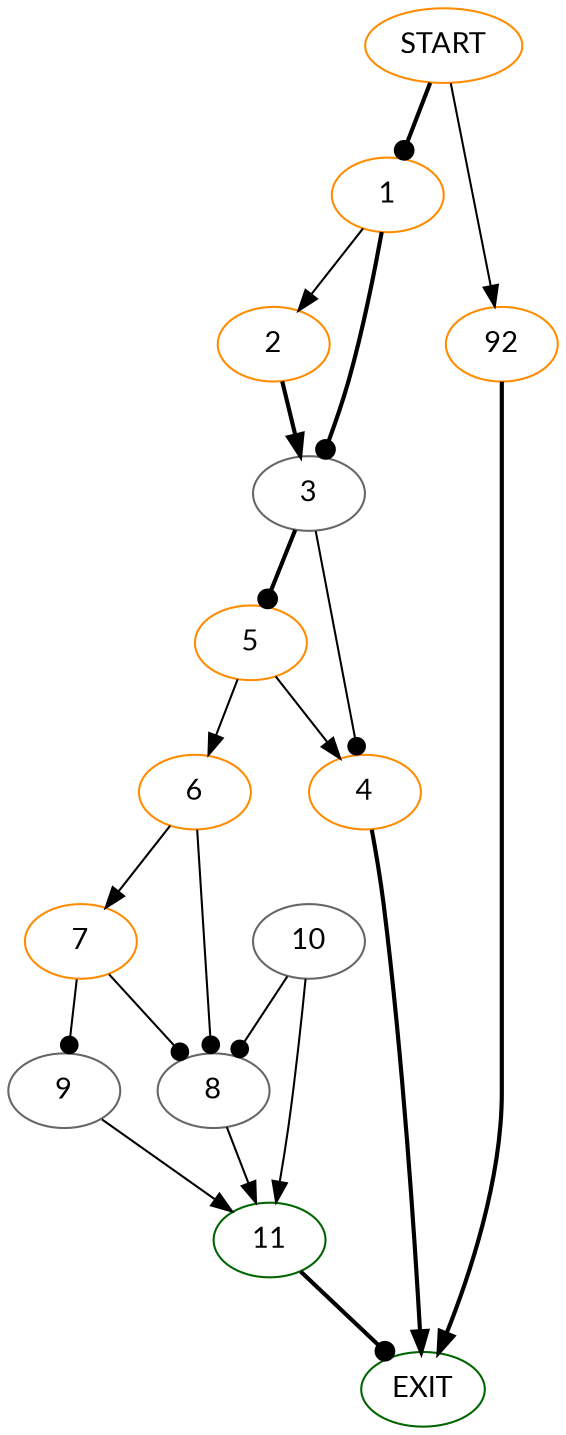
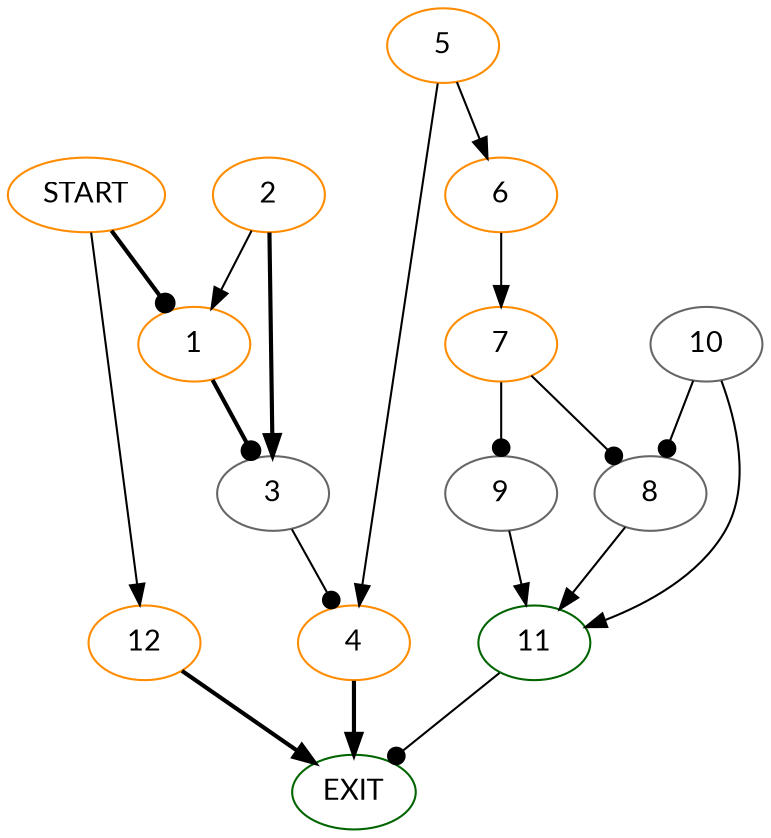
(337, 261) -> (236, 260)
(502, 344) -> (145, 643)
(283, 561) -> none
(204, 933) -> none
(340, 1308) -> (451, 712)
